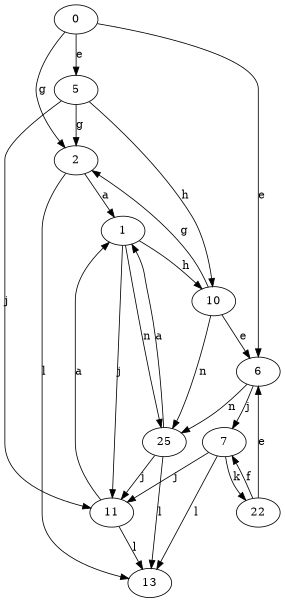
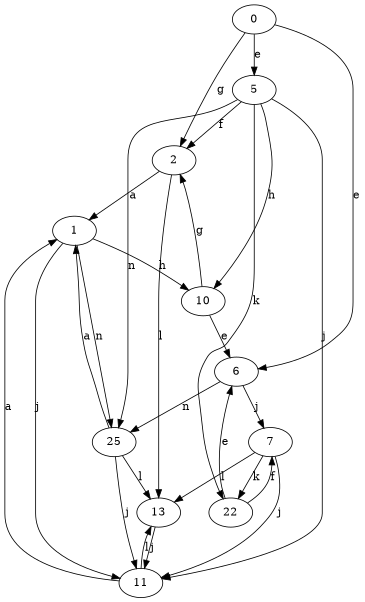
(80, 125) -> (221, 125)
none -> (248, 308)
(196, 369) -> (128, 222)
none -> (151, 544)
